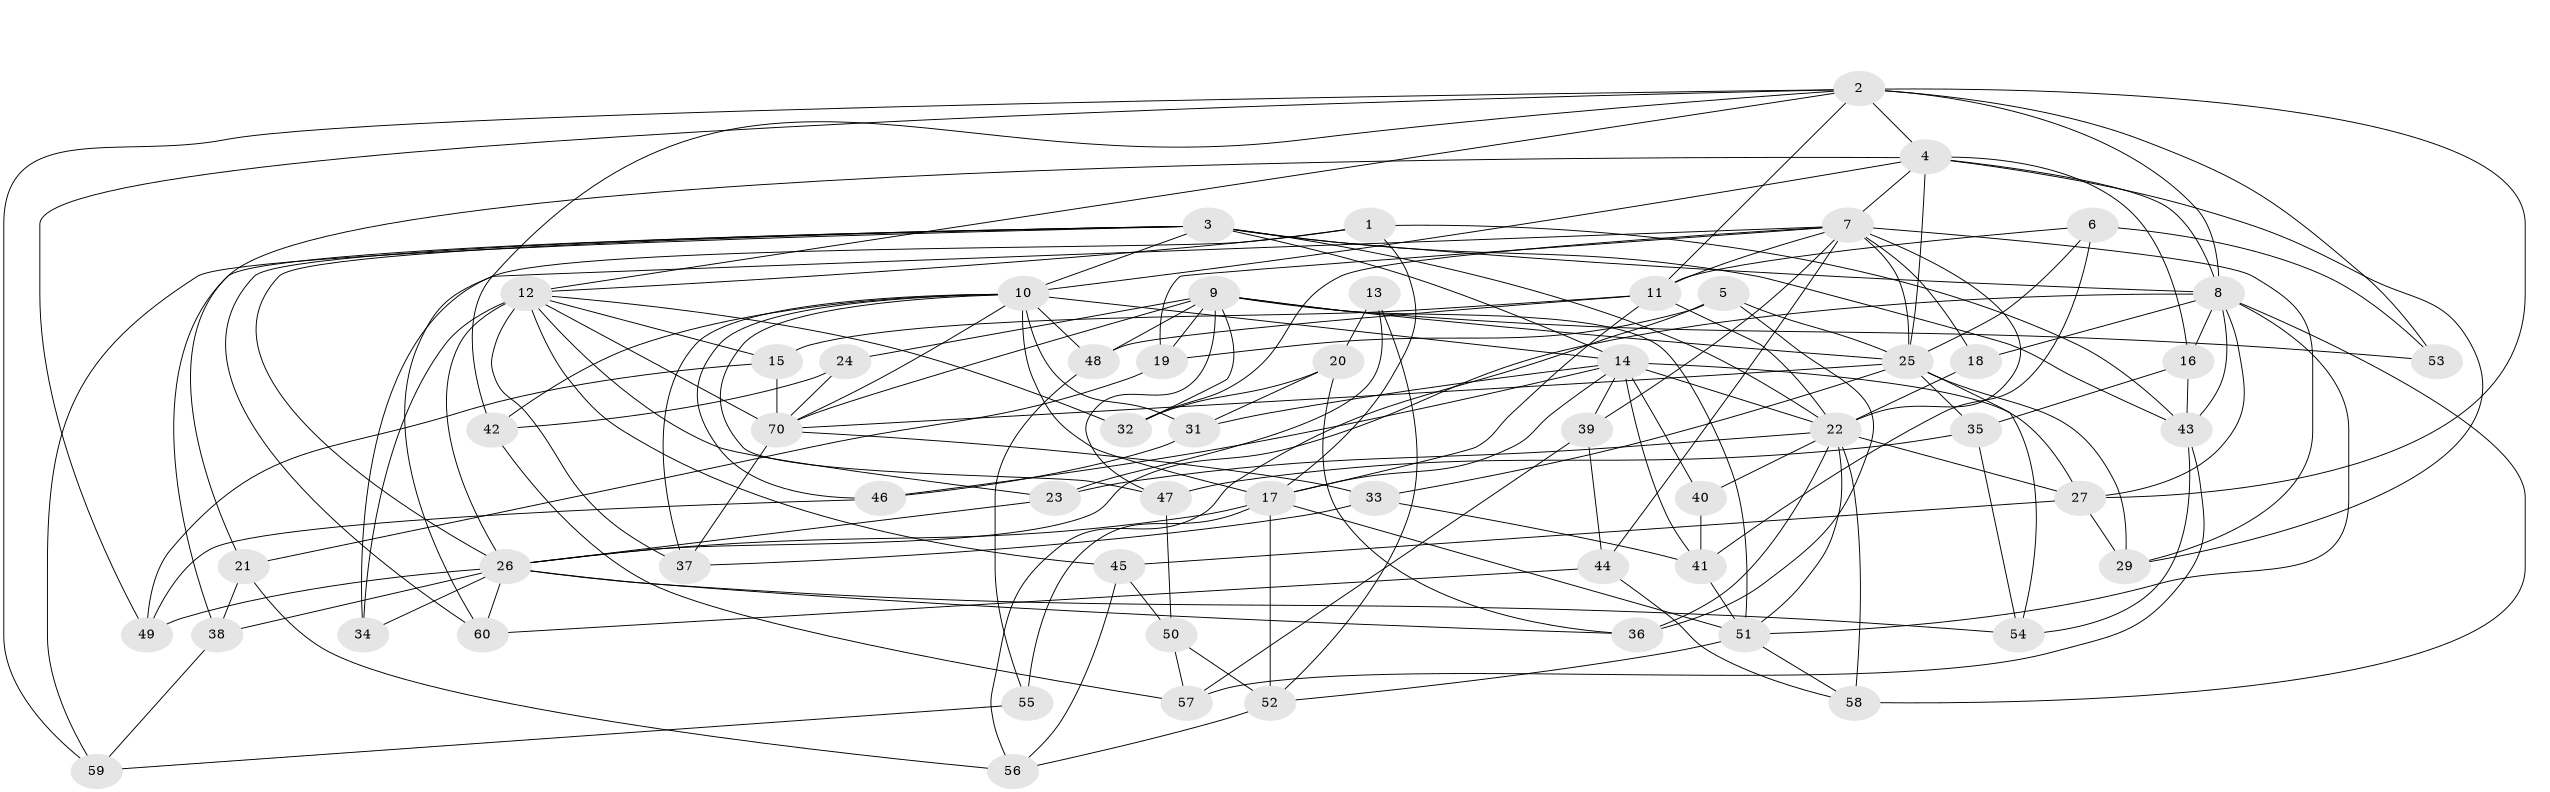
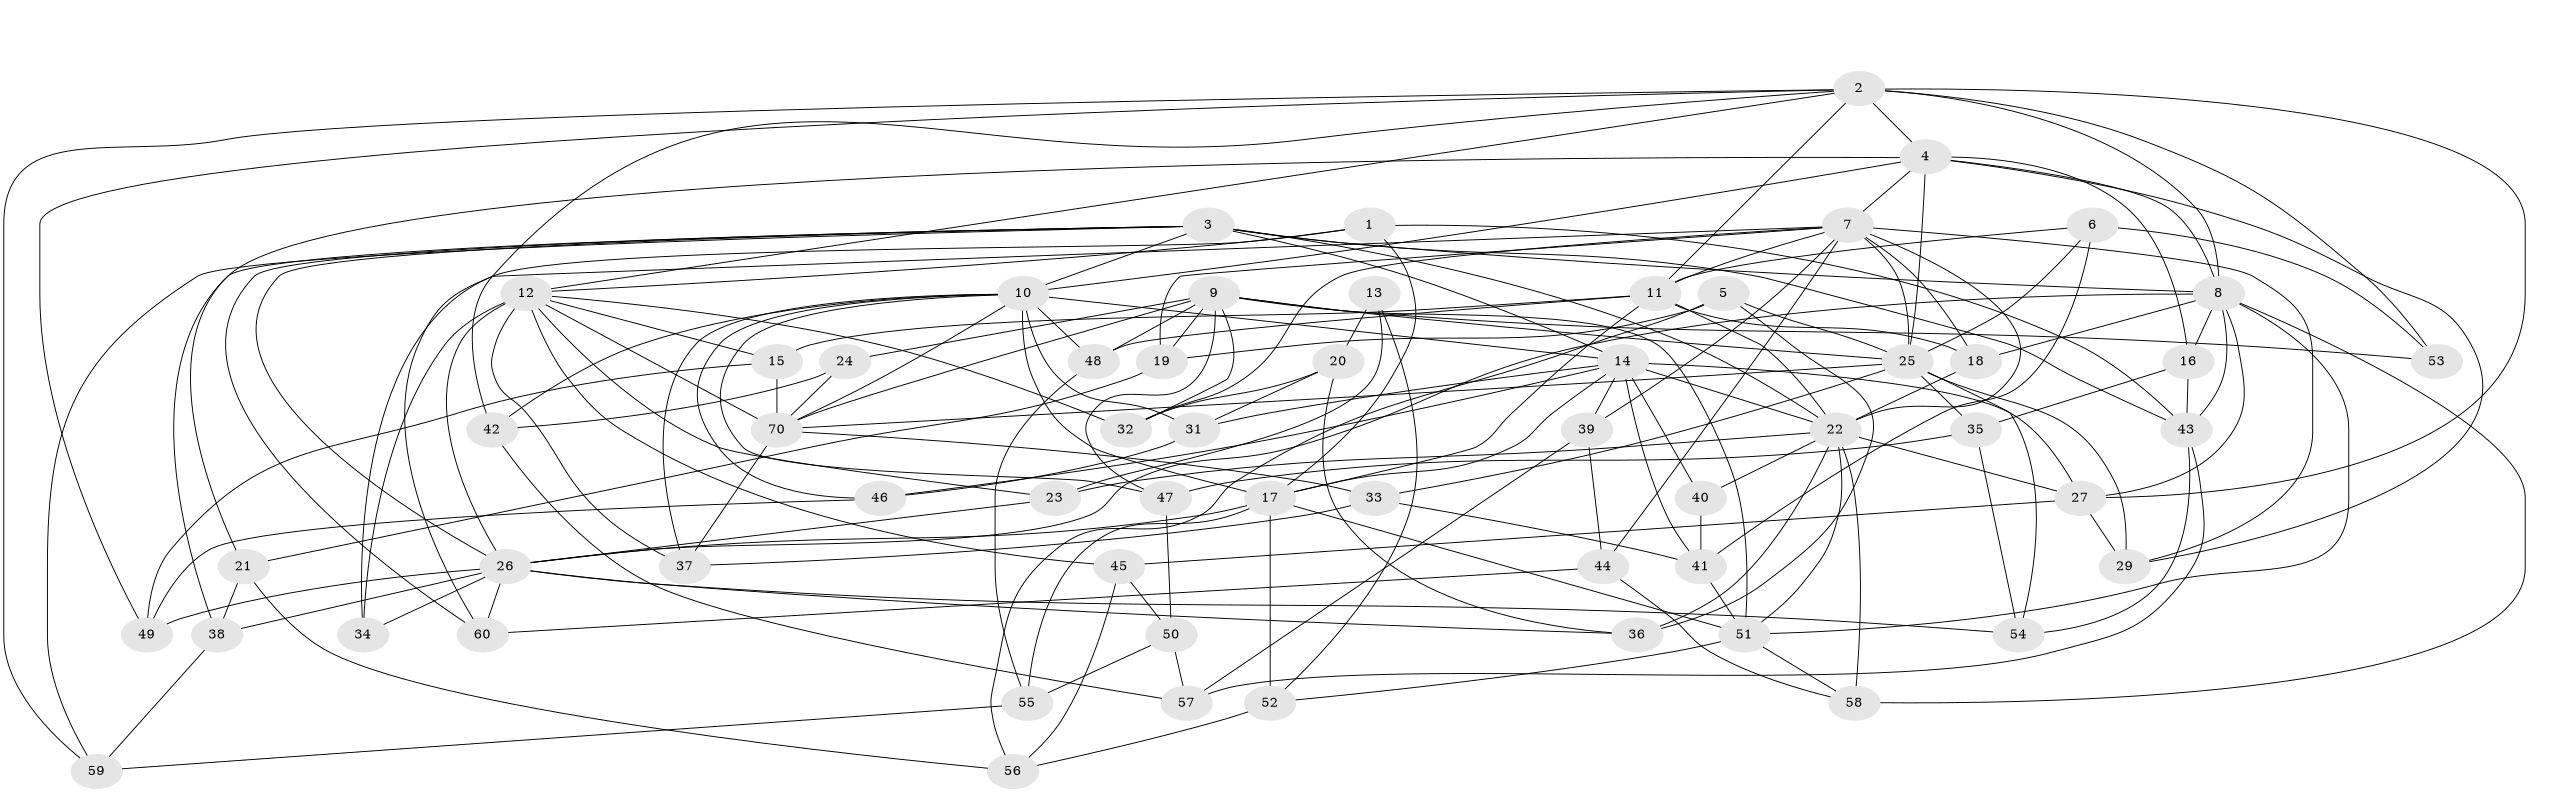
none -> (1816, 328)
(1221, 669) -> (1099, 669)
